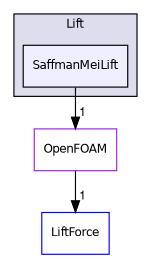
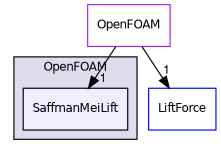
(75, 25) -> (75, 68)
(75, 104) -> (104, 64)
